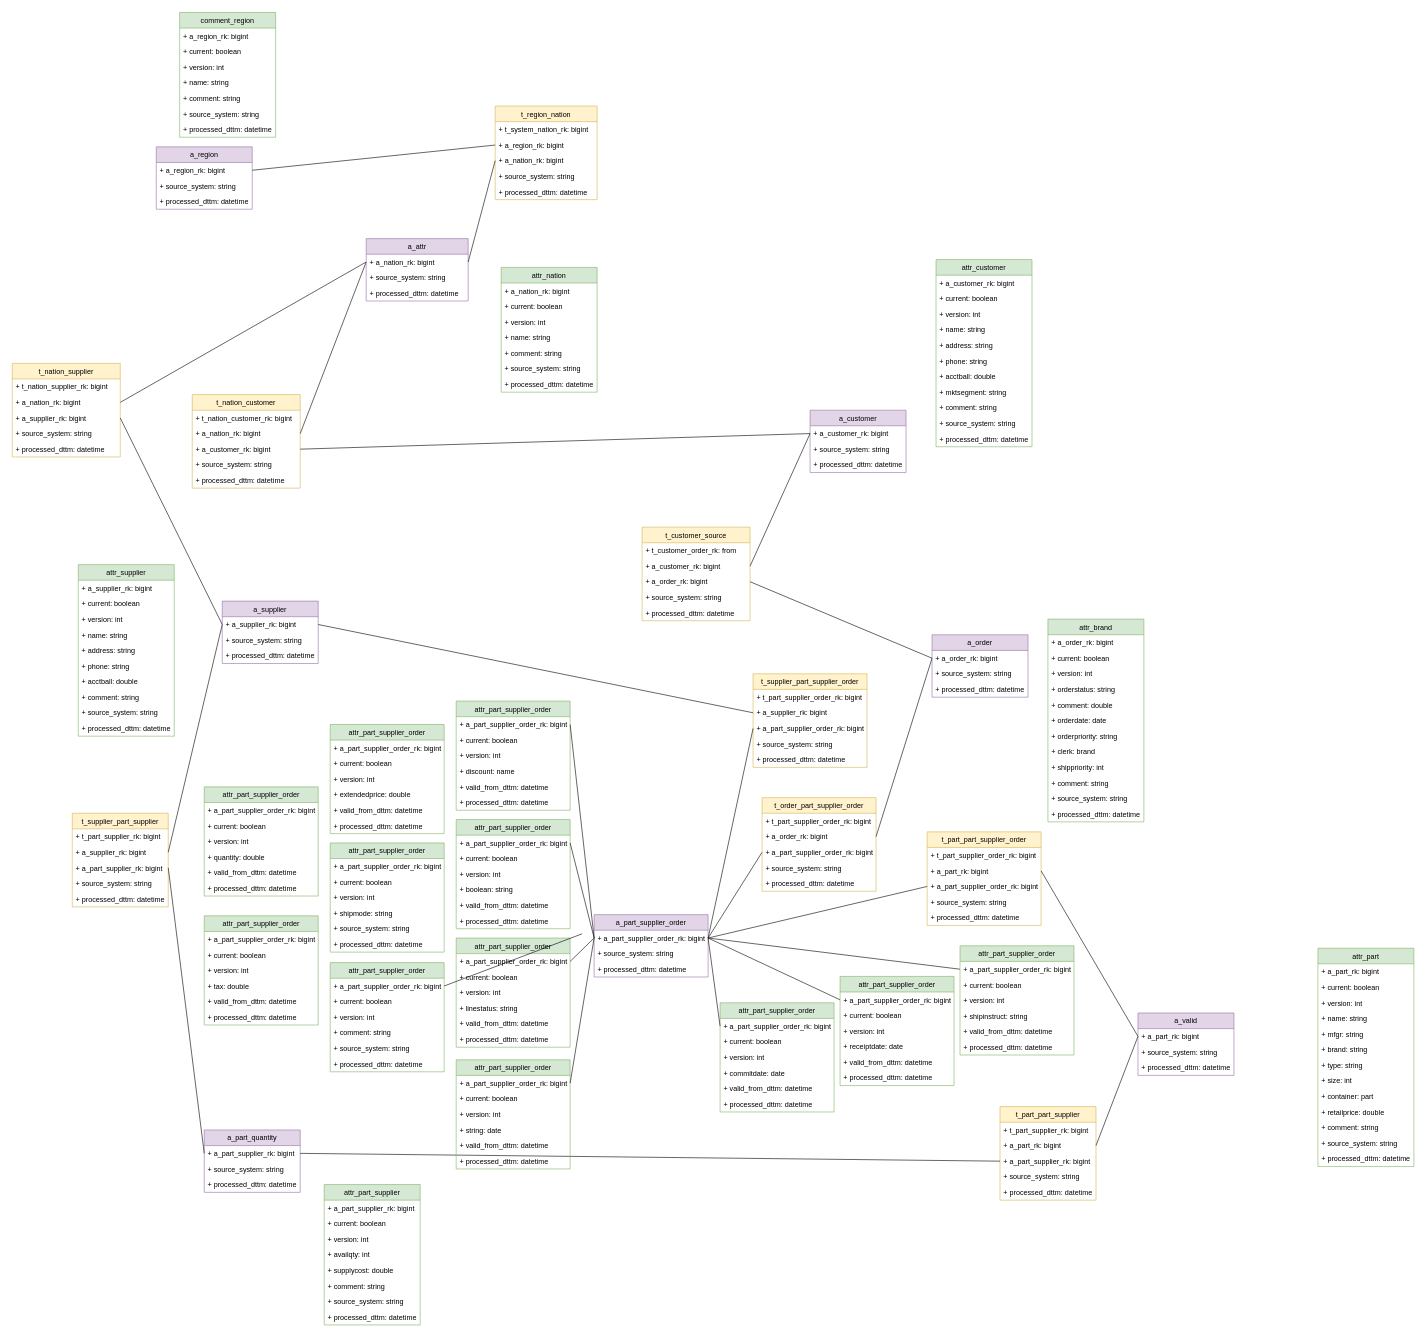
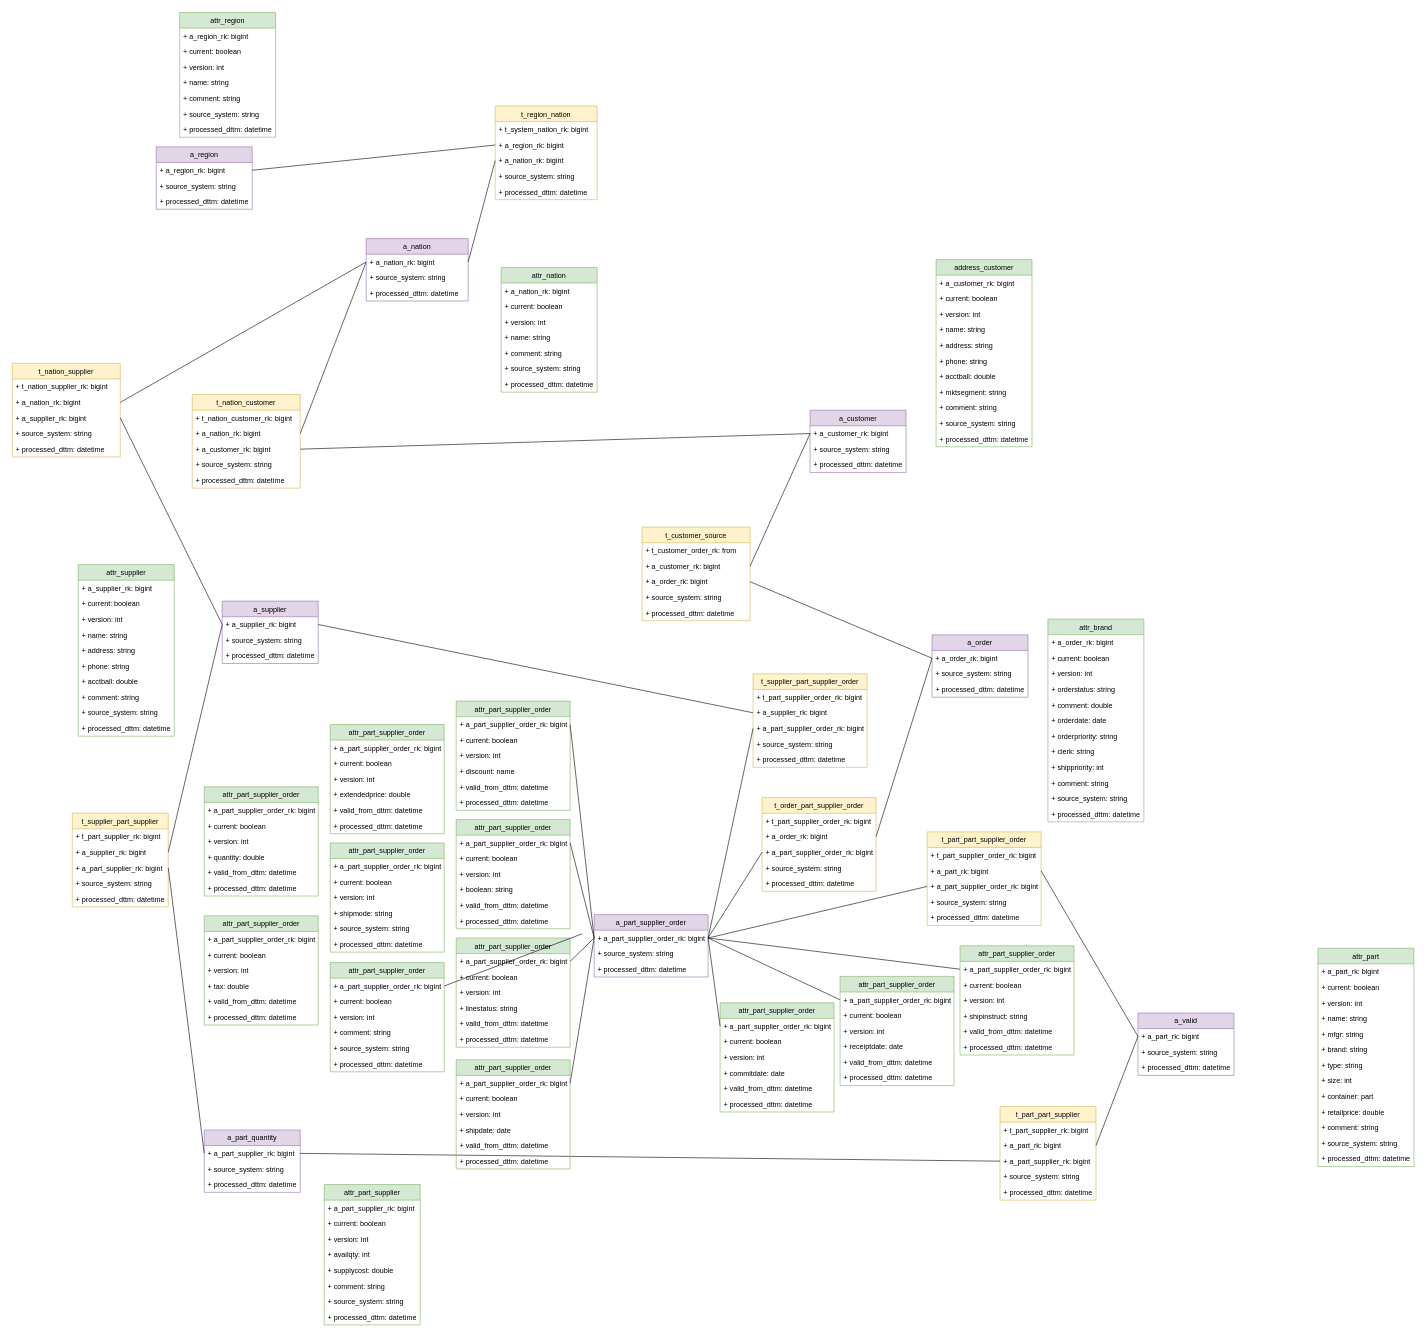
(227, 20) -> (227, 20)
(417, 247) -> (417, 247)
(984, 268) -> (984, 268)
(1076, 752) -> (1077, 752)
(484, 1130) -> (488, 1130)
